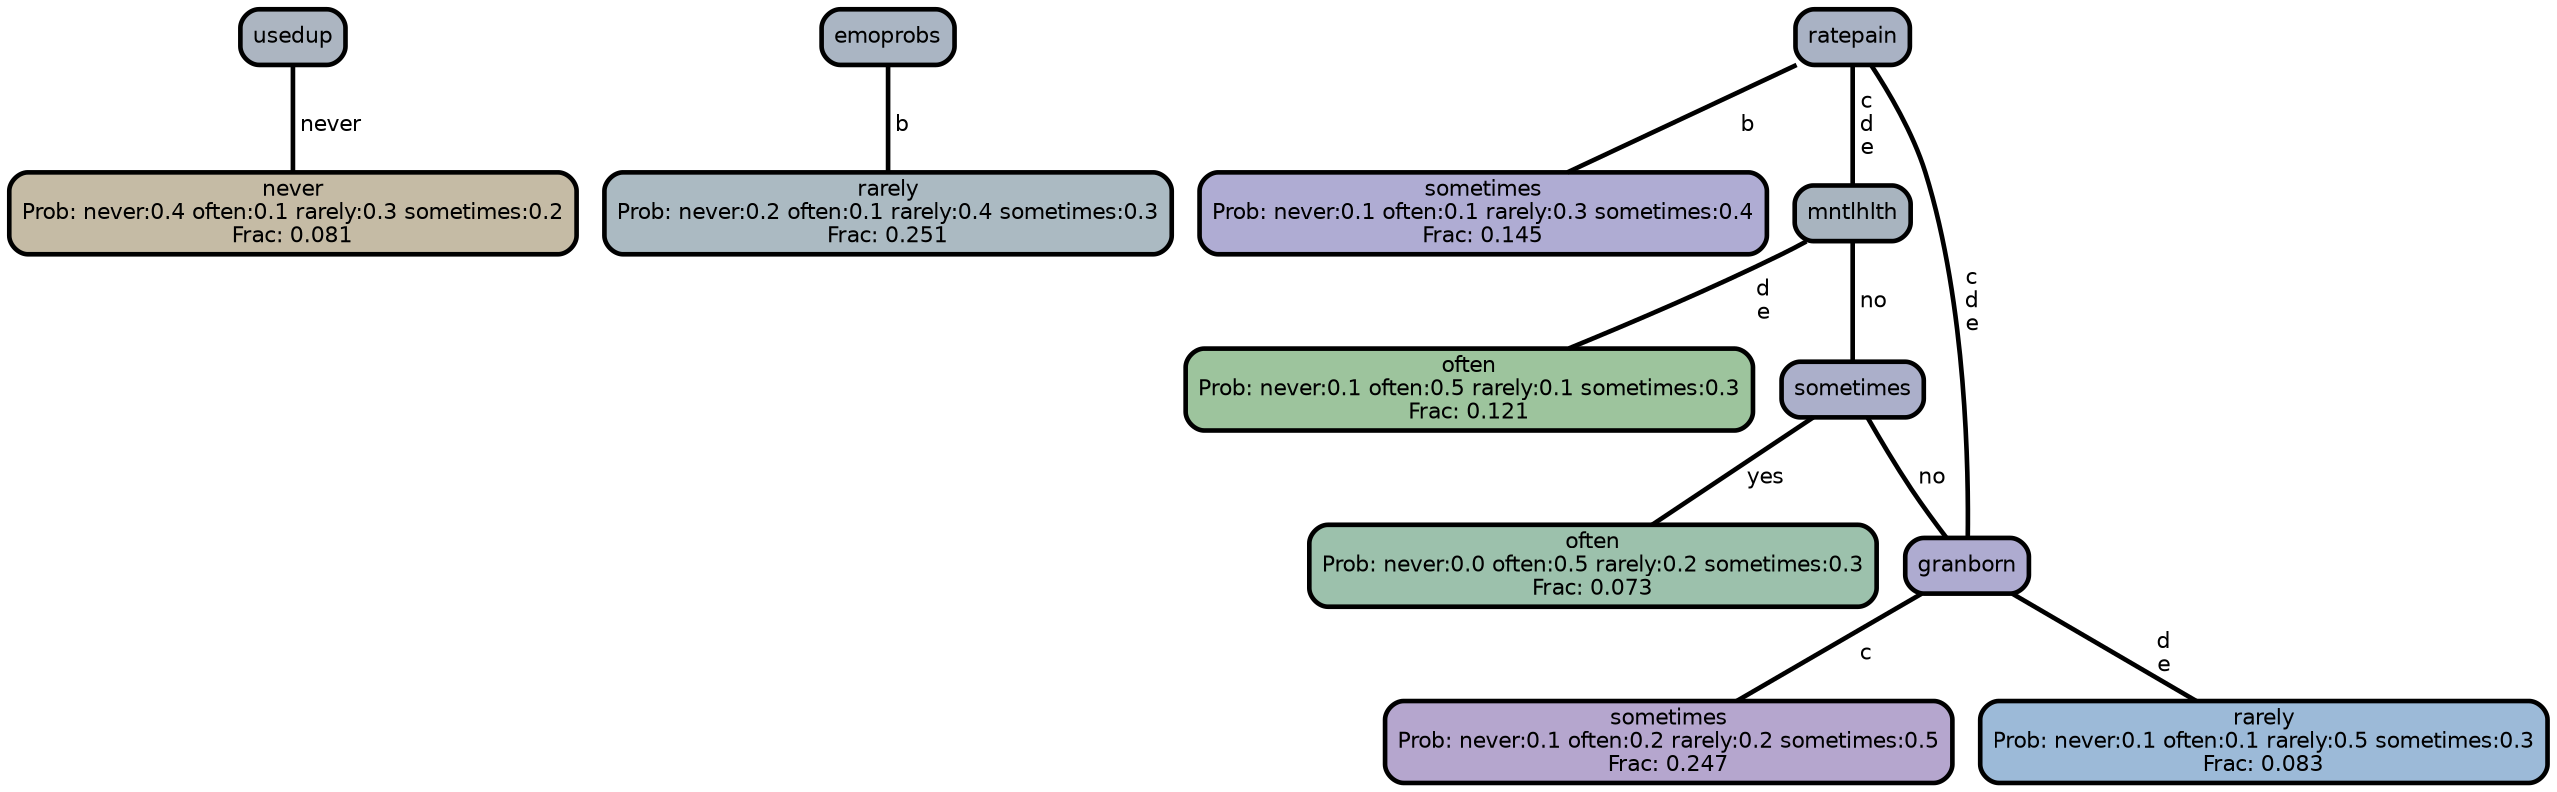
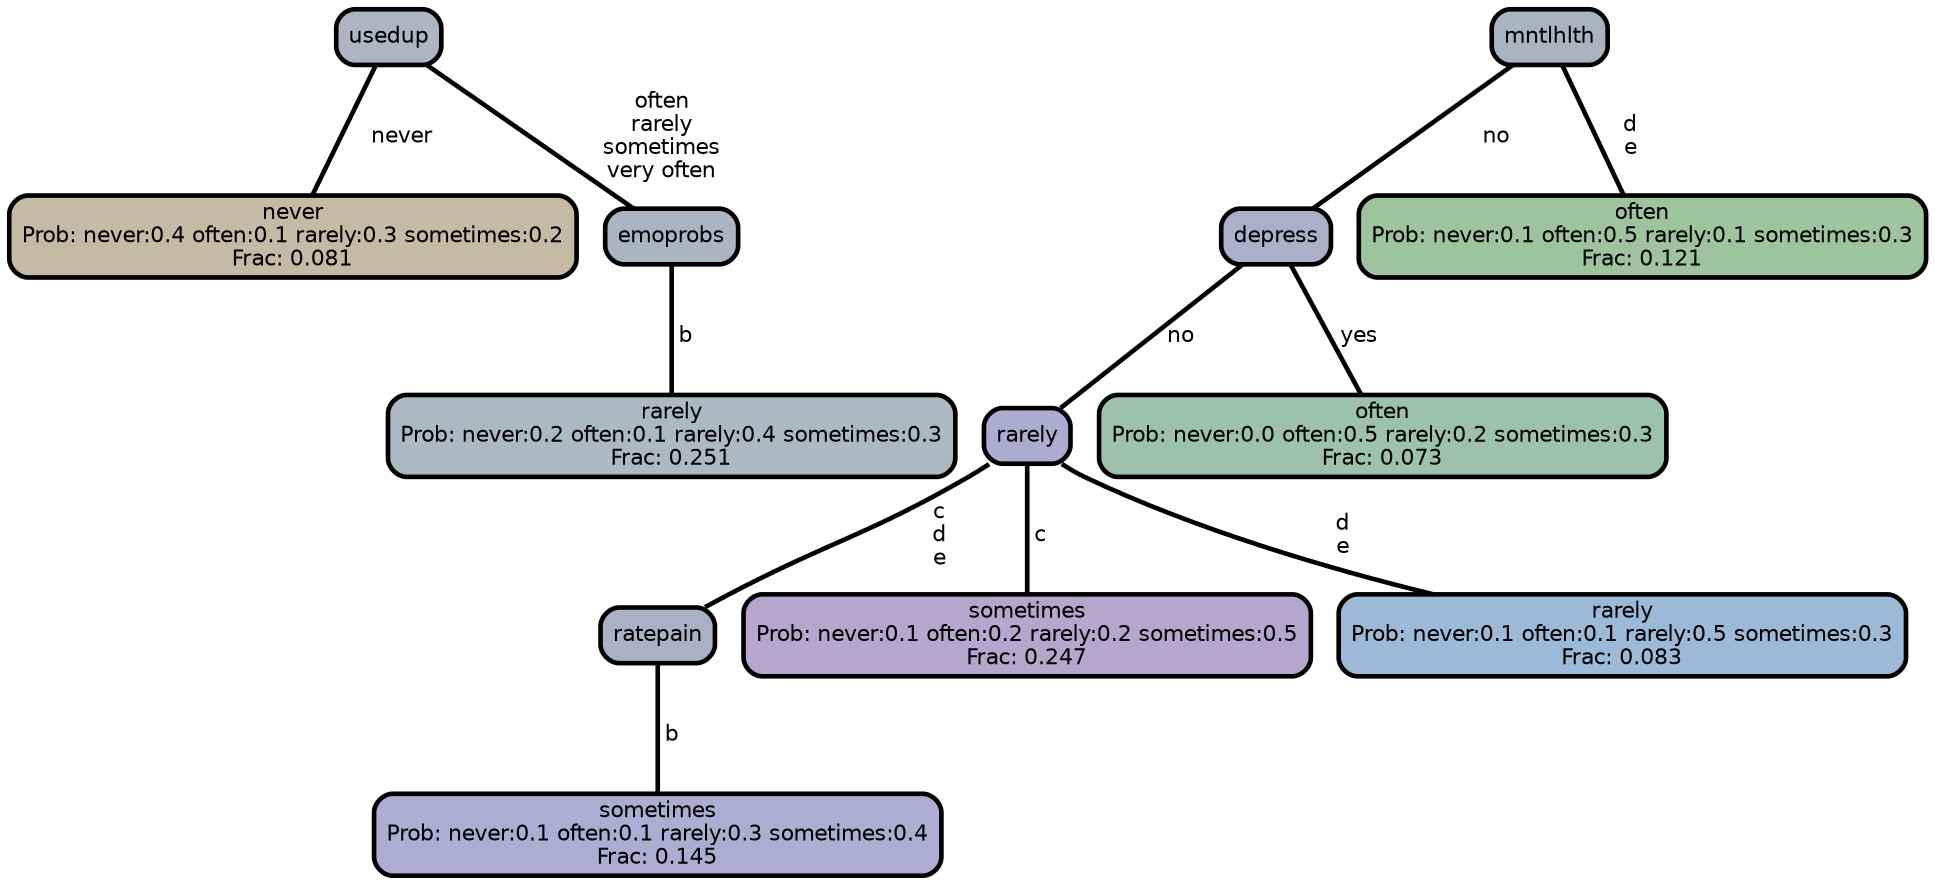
(1853, 125) -> none
none -> (530, 137)
(1853, 390) -> (1276, 237)
(1967, 566) -> (1027, 436)
